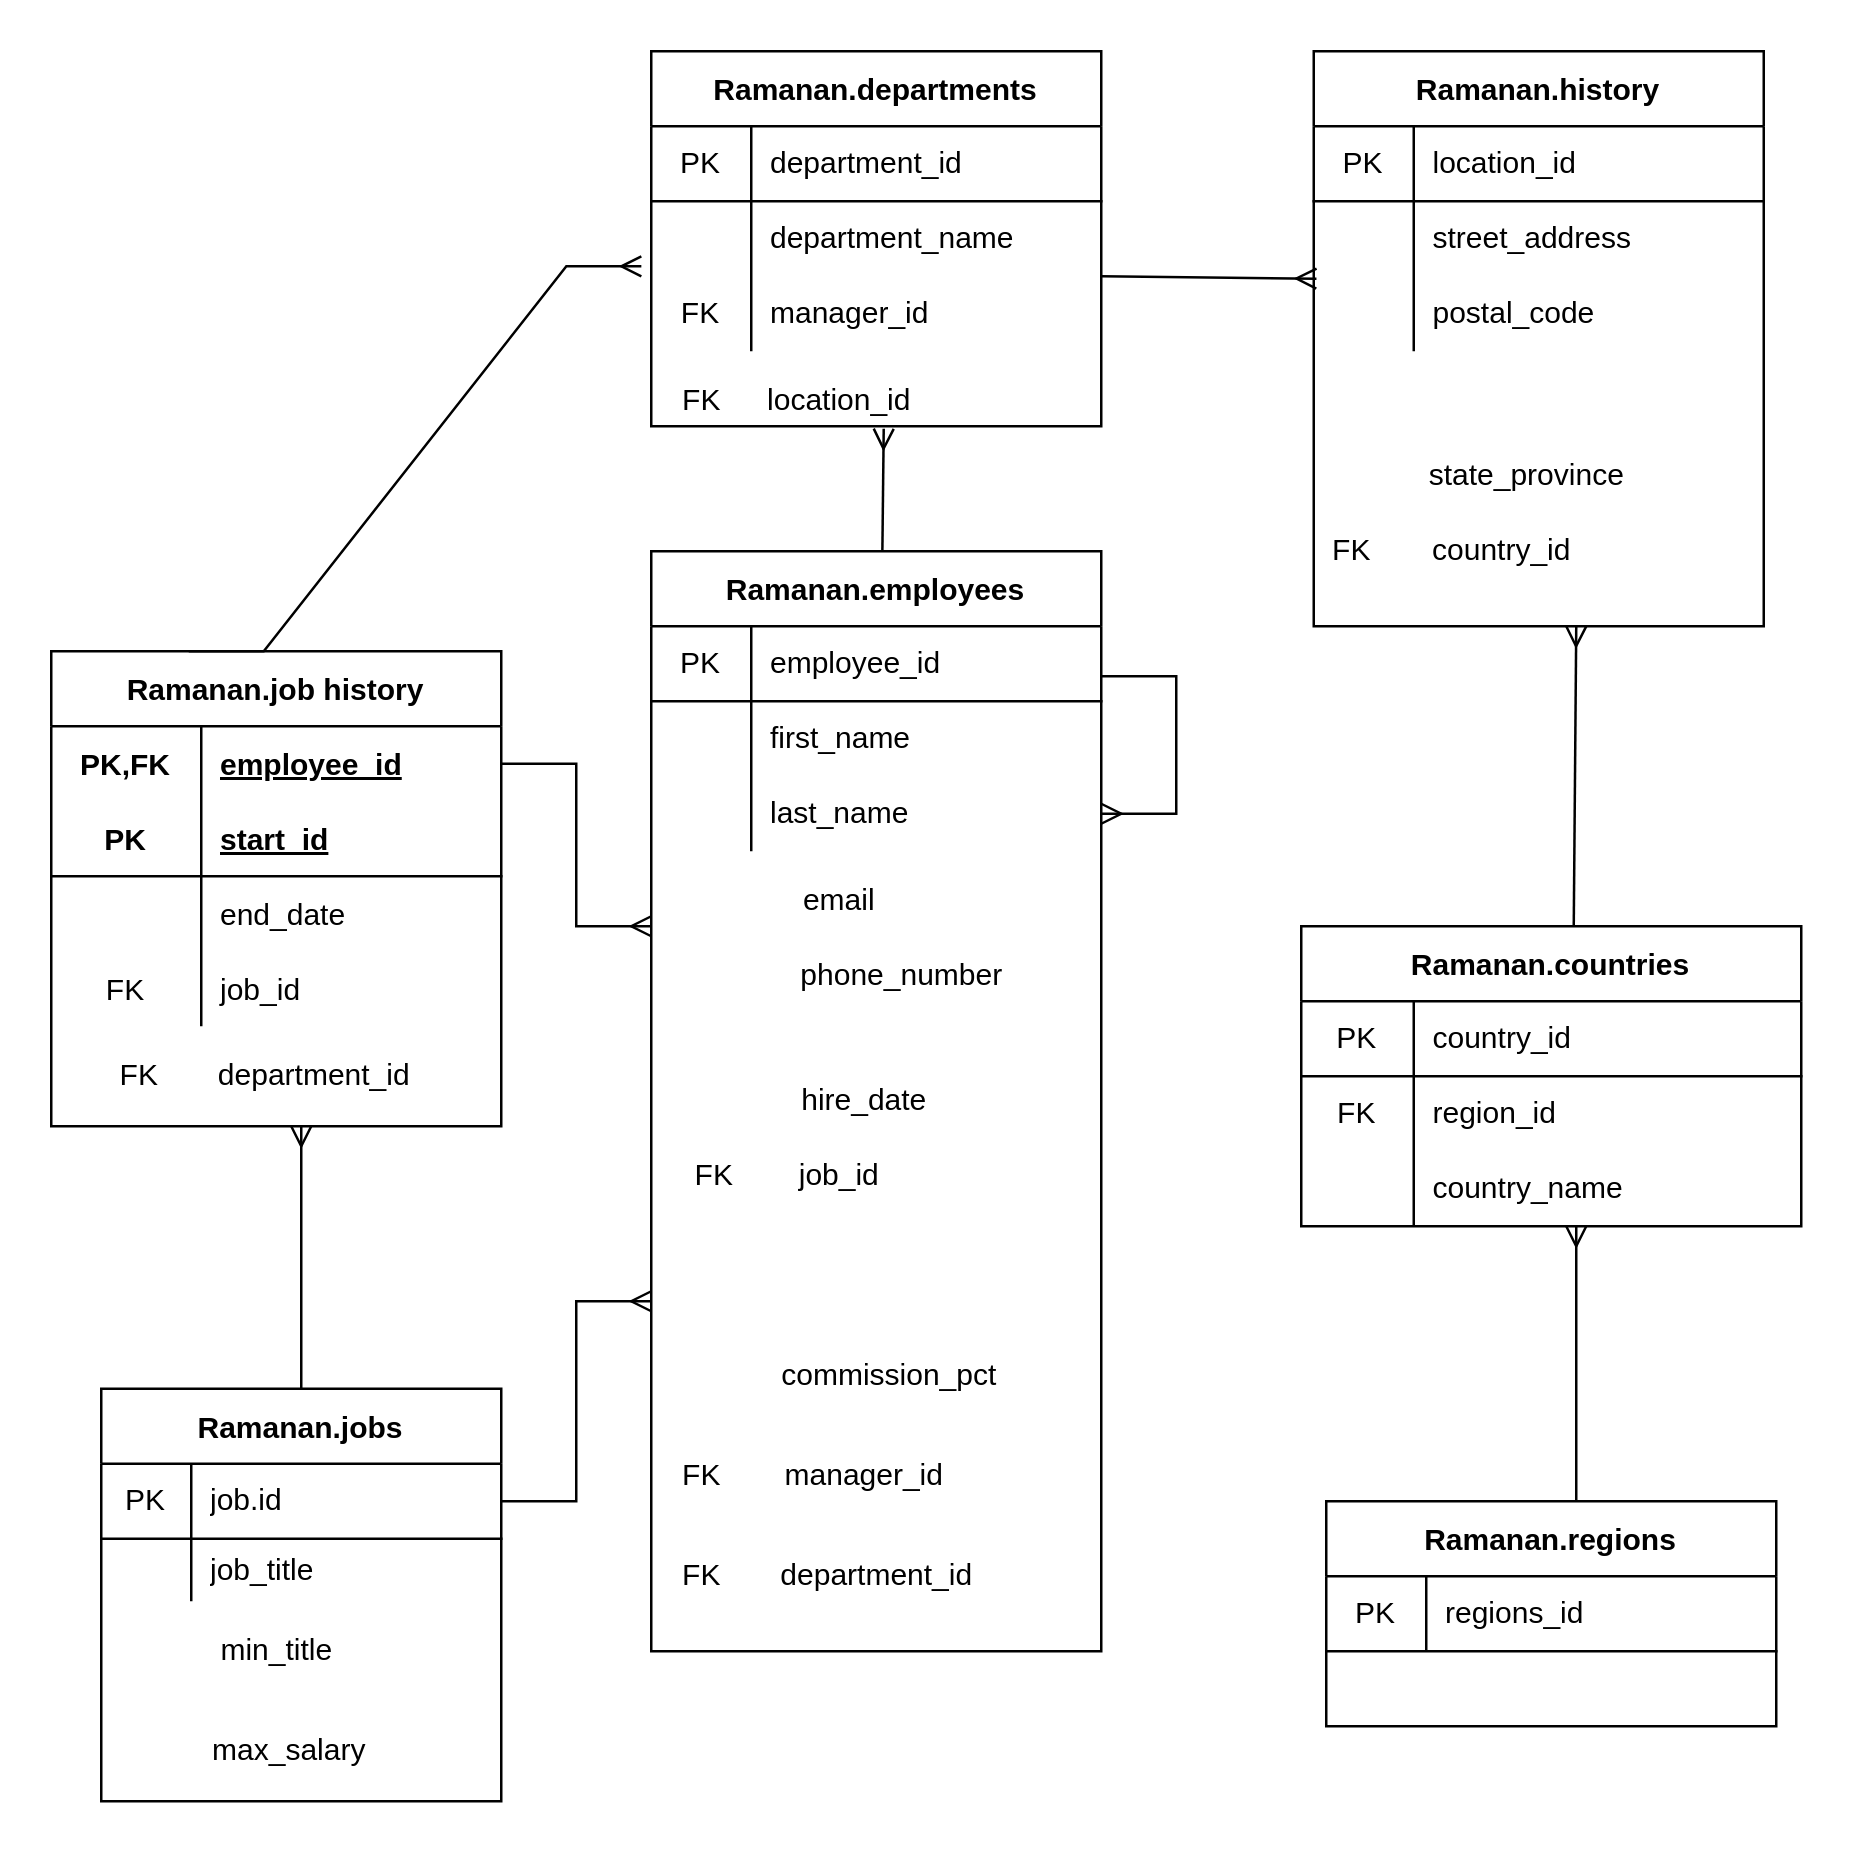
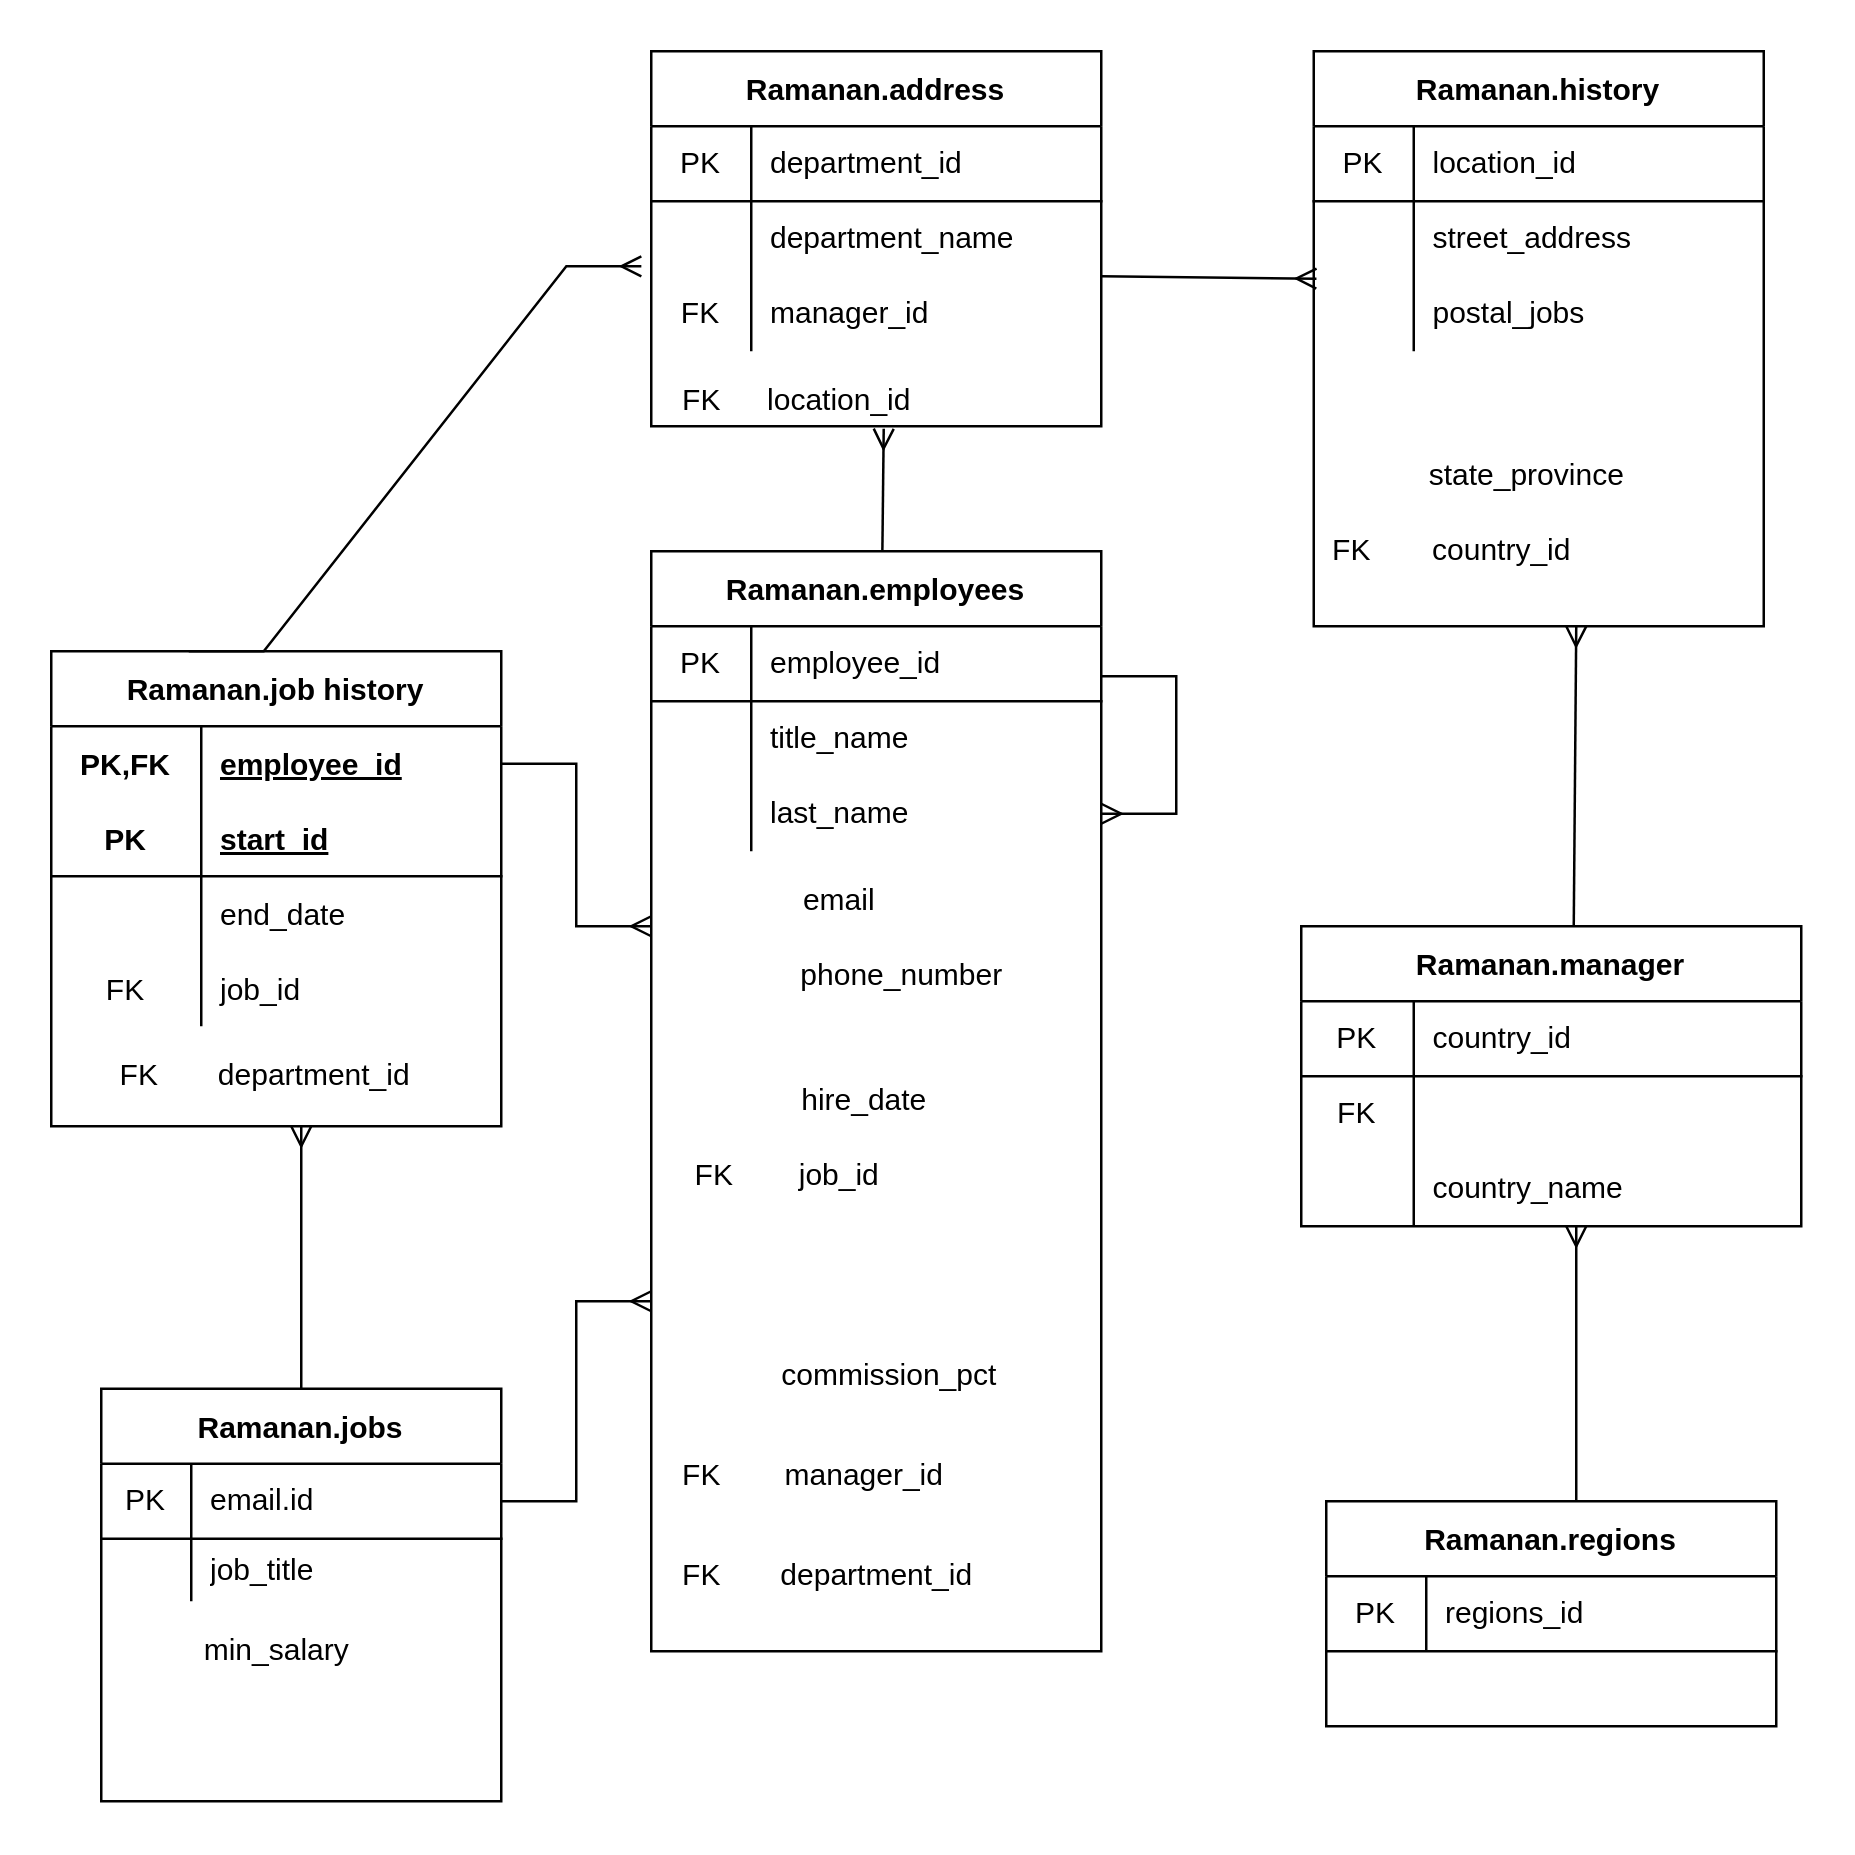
(875, 90) -> (875, 90)
(1522, 314) -> (1522, 314)
(851, 739) -> (847, 739)
(1550, 965) -> (1550, 965)
(1608, 1114) -> none
(254, 1501) -> (263, 1501)
(278, 1651) -> (278, 1651)
(289, 1751) -> none
